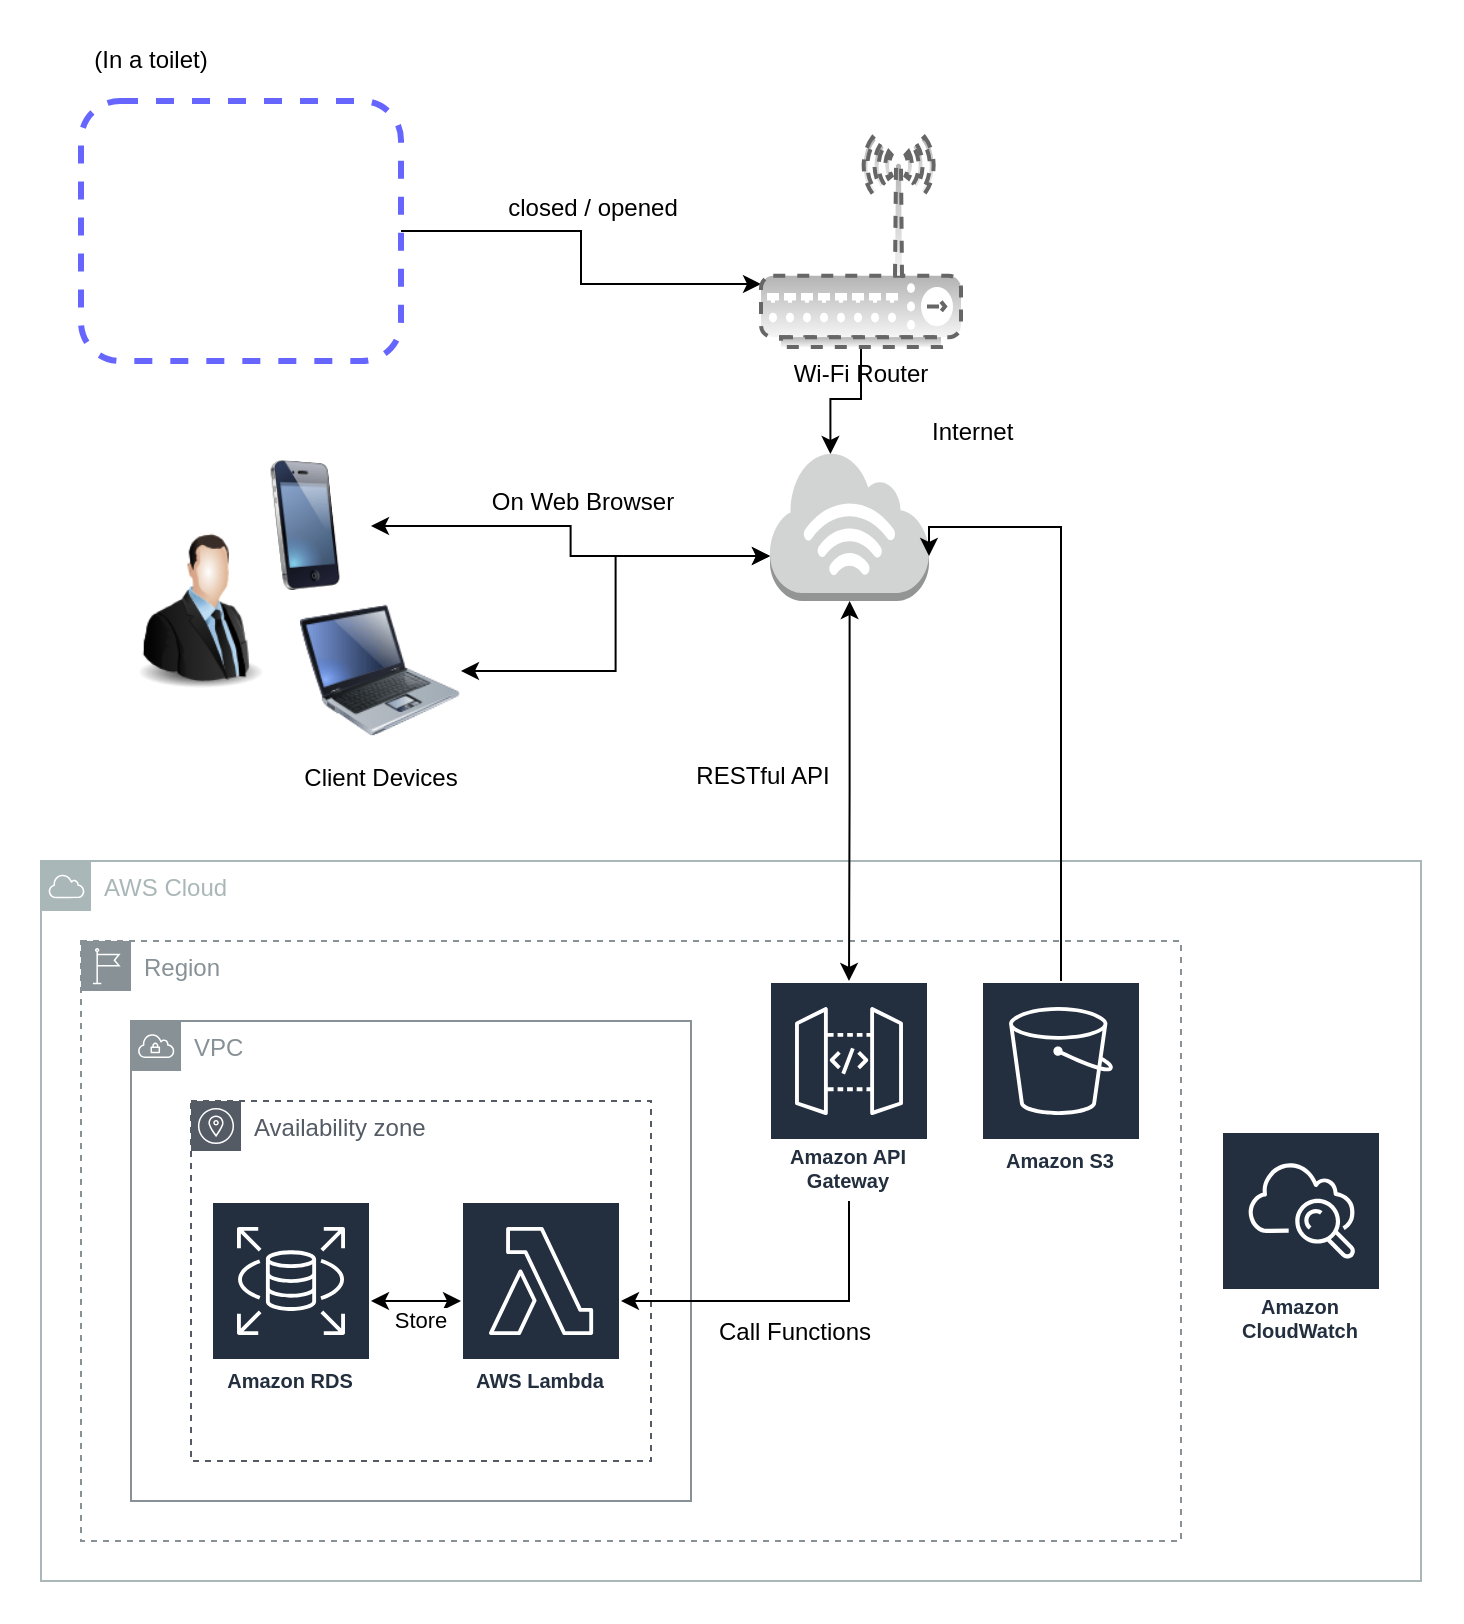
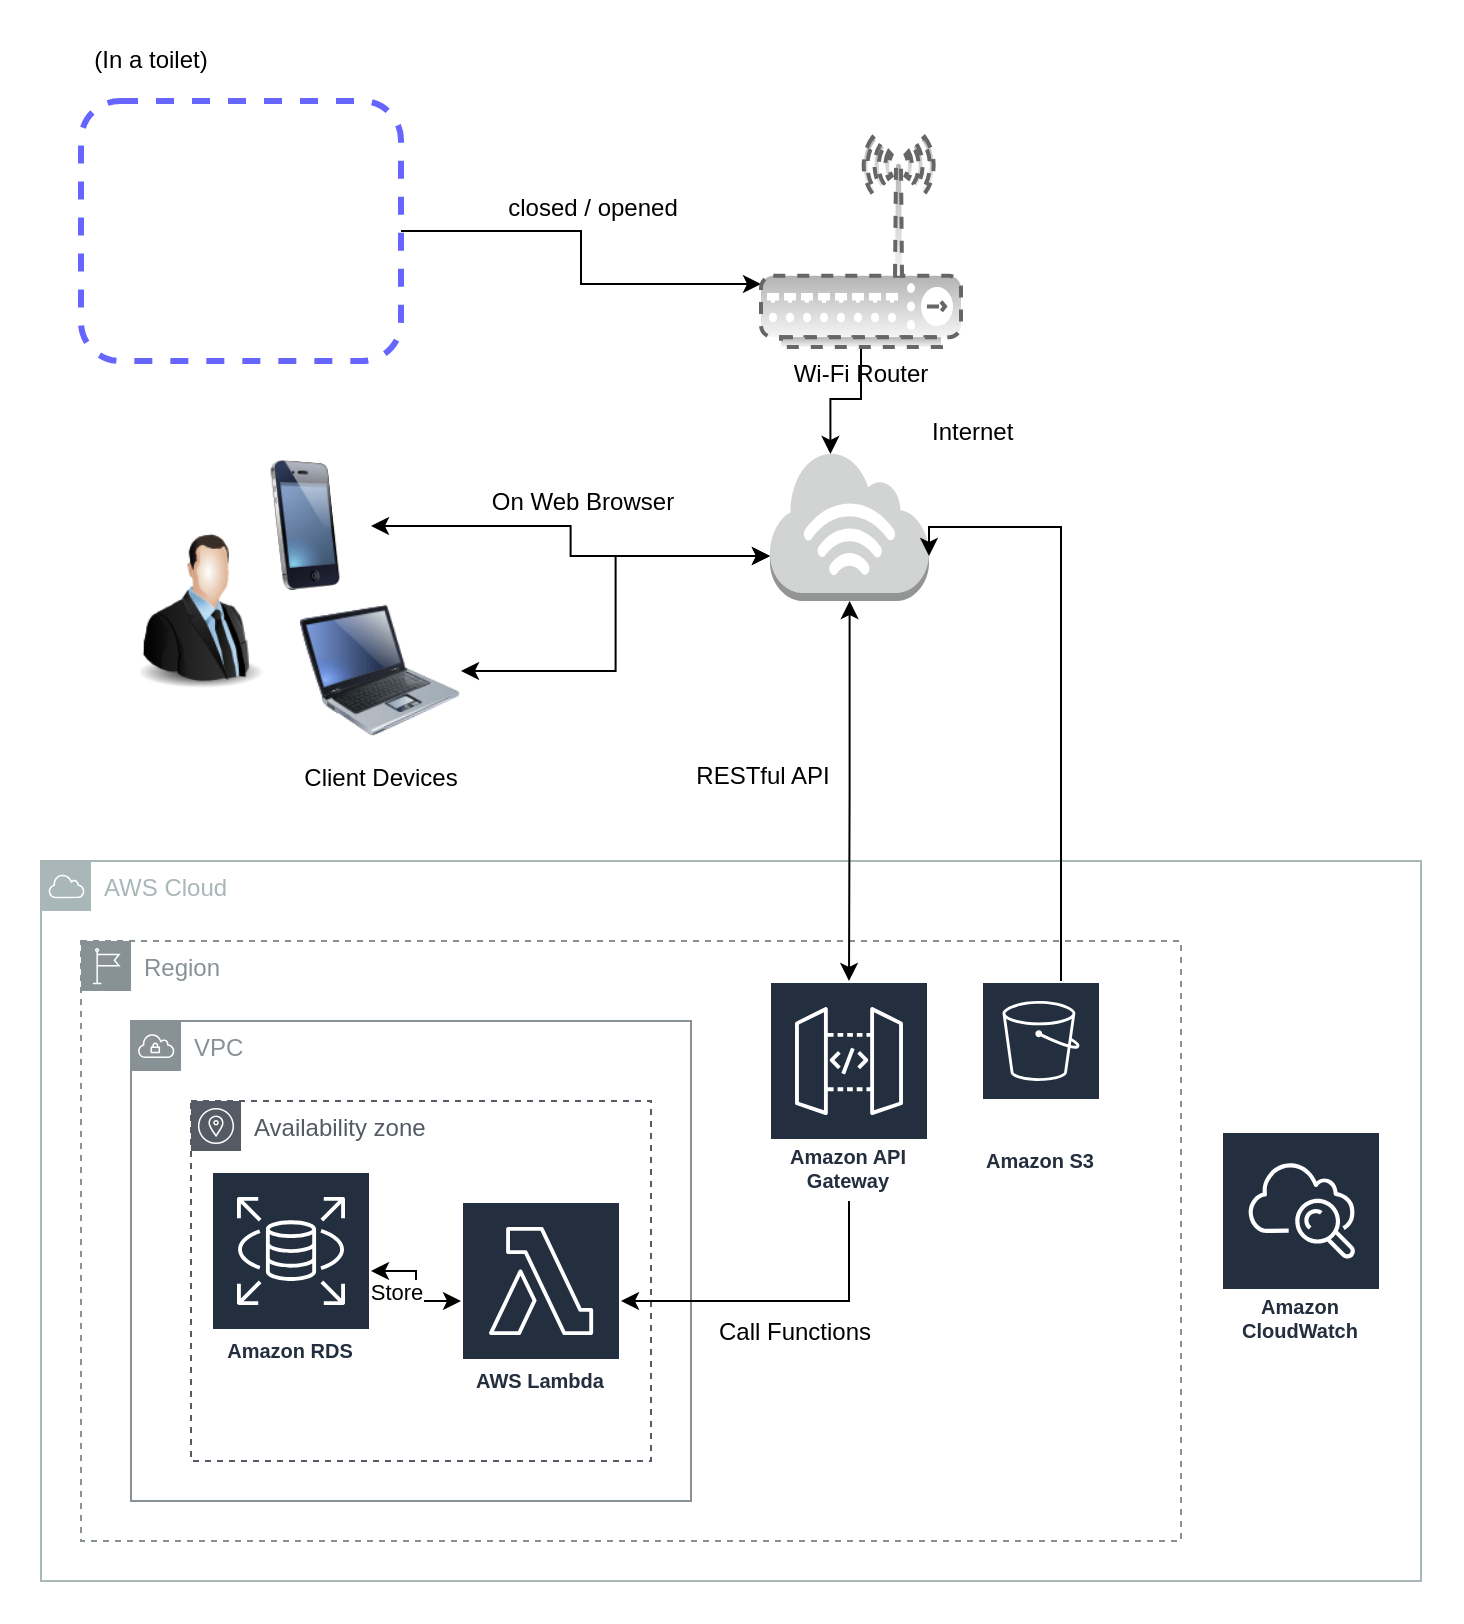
(1061, 1081) -> (1041, 1081)
(291, 1301) -> (291, 1271)
